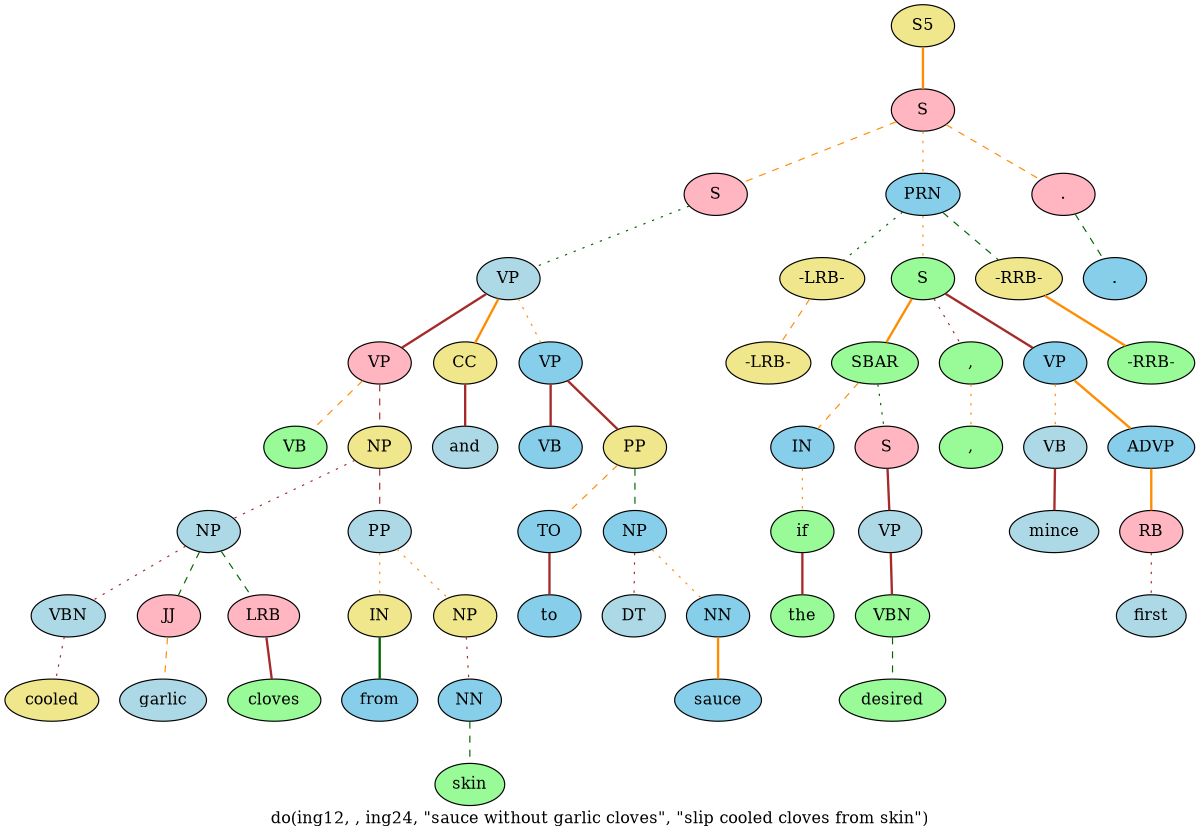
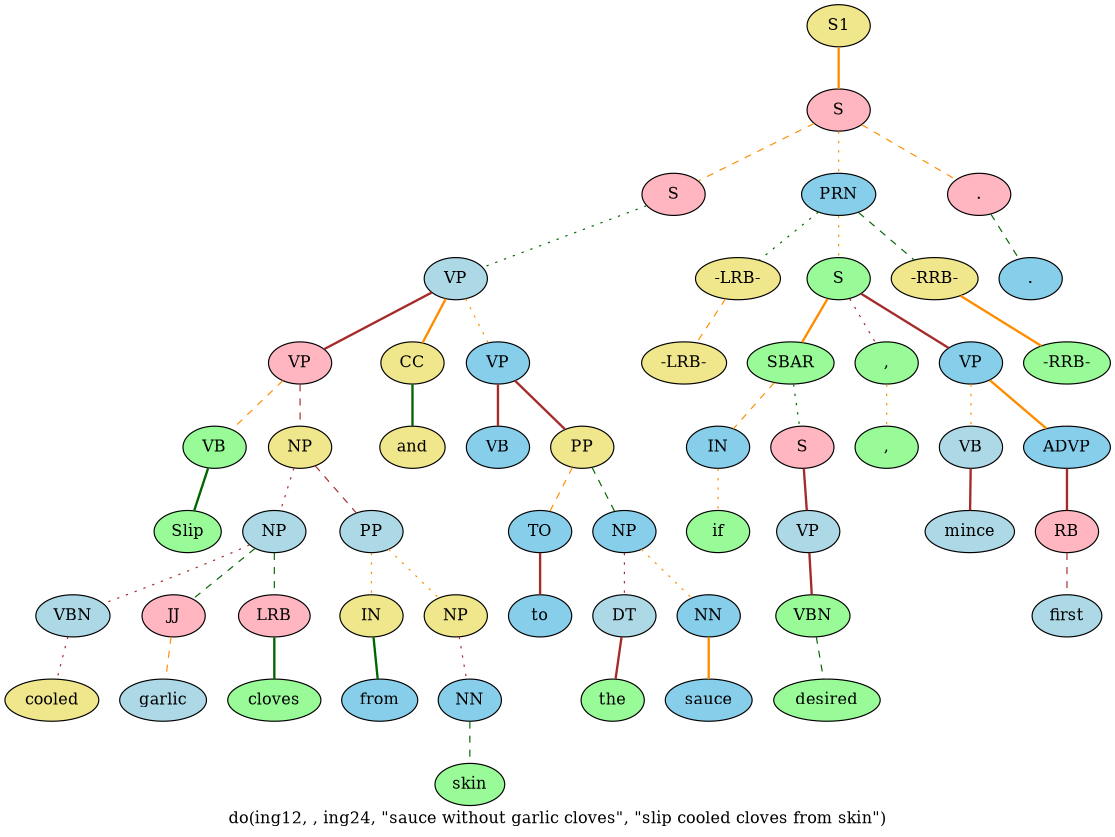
(923, 26) -> (839, 26)
(465, 405) -> (412, 405)
(465, 447) -> (412, 447)
(1151, 490) -> (1067, 490)
none -> (188, 532)
(802, 574) -> (619, 658)
(1151, 574) -> (1067, 574)
(269, 658) -> (274, 658)
